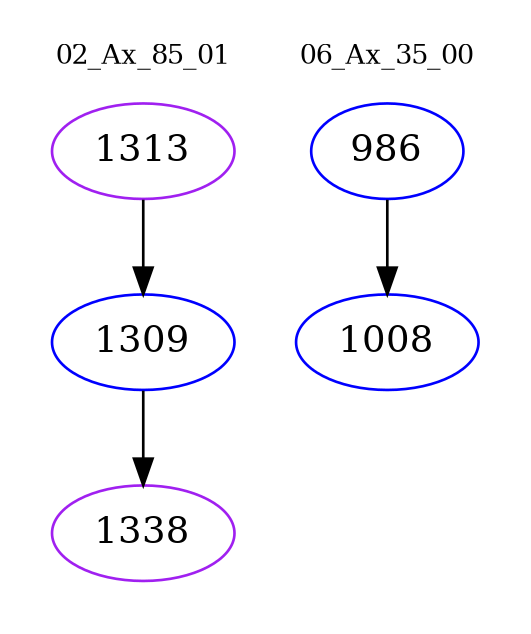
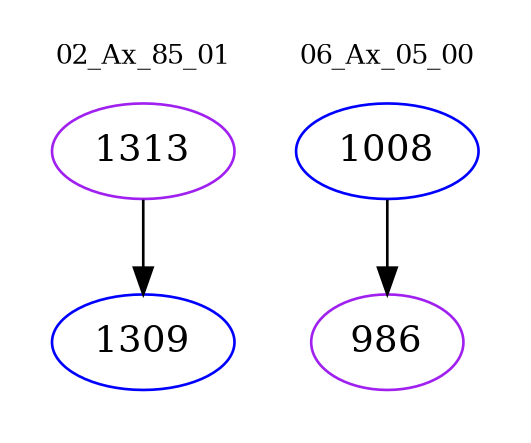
(387, 57) -> (387, 57)
(387, 151) -> (387, 342)
(387, 234) -> (387, 234)
(143, 533) -> none
